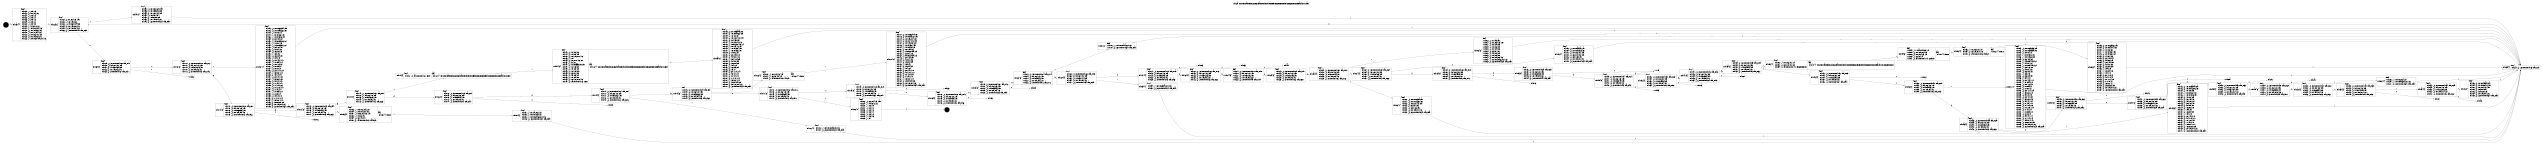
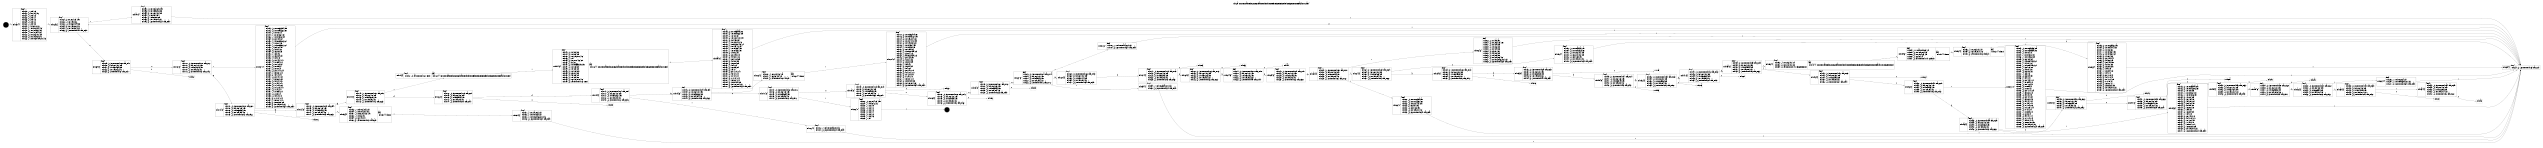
(1643, 73) -> (1635, 81)
(1117, 82) -> (1094, 90)
(2479, 89) -> none
